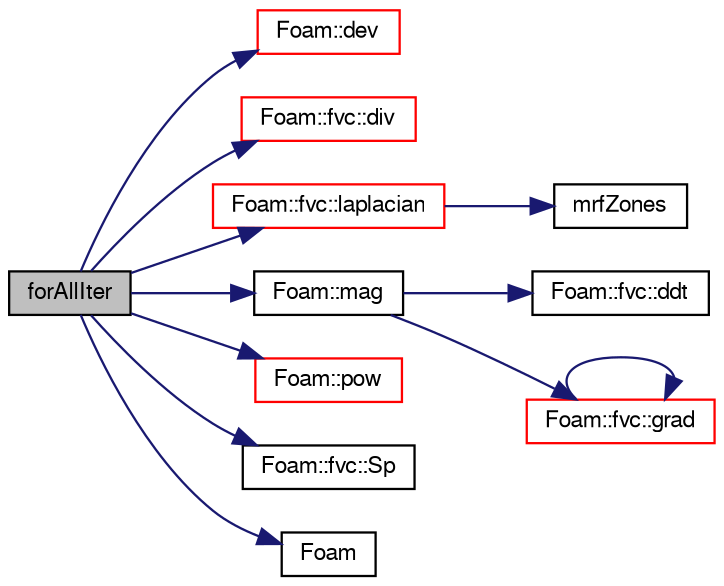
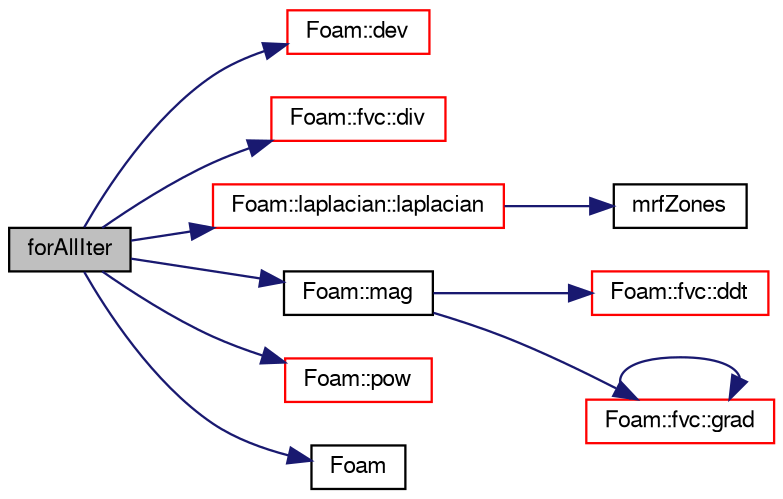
(329, 206) -> (358, 206)
(621, 293) -> (680, 293)
(329, 467) -> none
